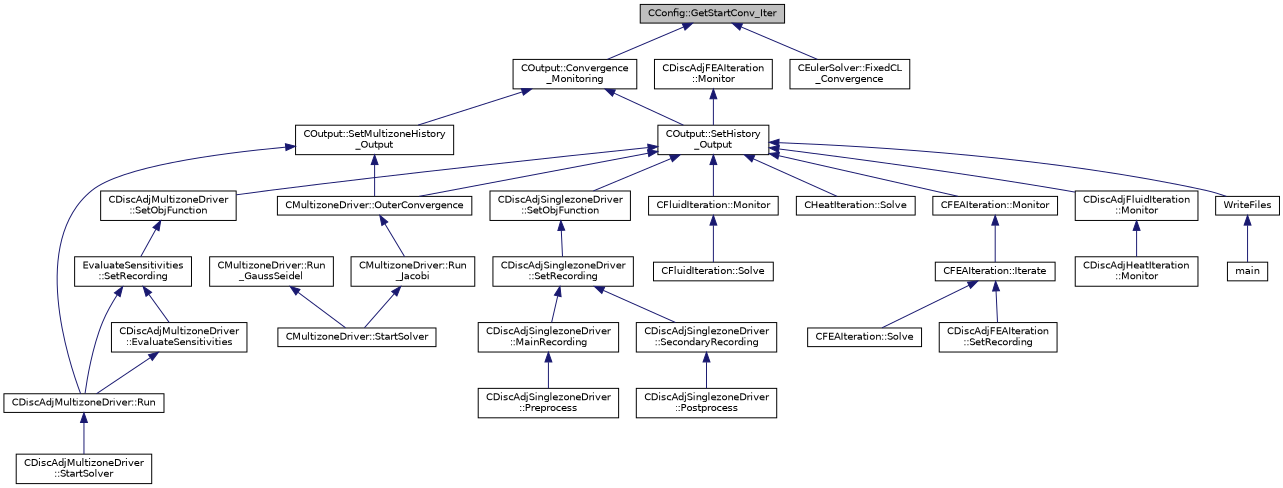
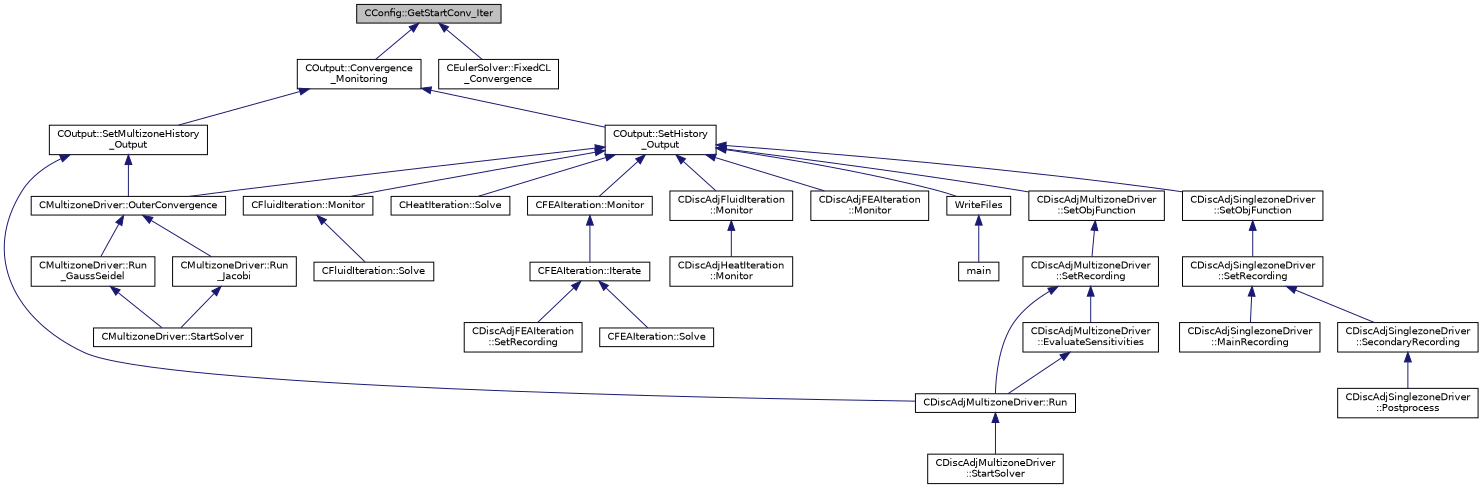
(713, 112) -> (770, 174)
none -> (110, 240)
(133, 272) -> (1091, 272)
(548, 403) -> none
